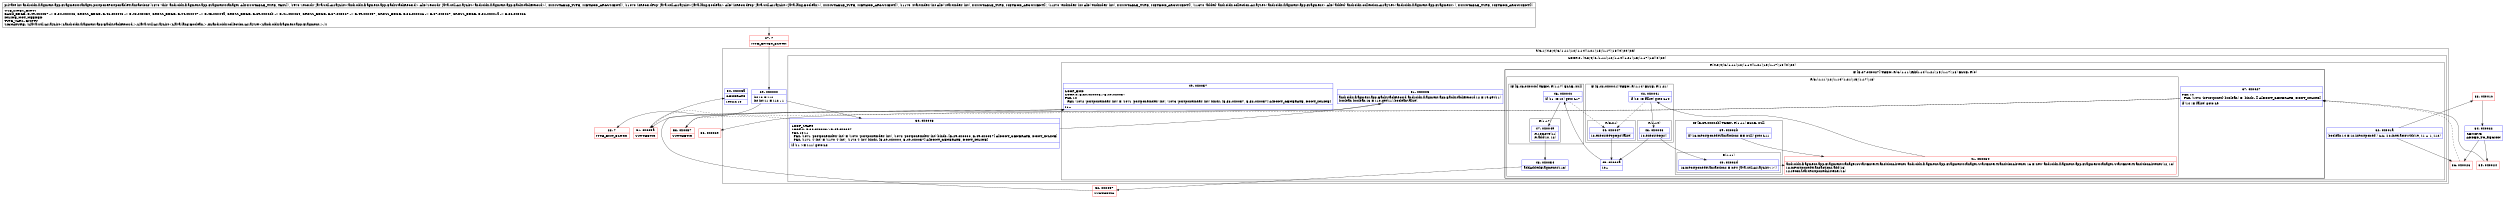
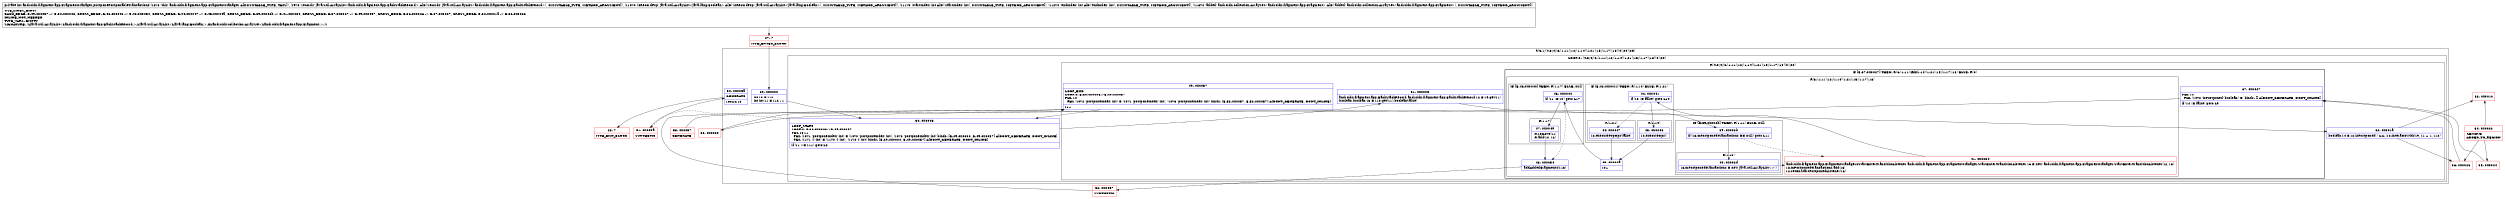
(1017, 111) -> (1891, 121)
(1432, 111) -> none
none -> (1218, 112)
(2426, 112) -> (2426, 112)
(2482, 112) -> (2485, 115)
(689, 113) -> (670, 106)
none -> (1069, 114)
(1588, 115) -> (1565, 132)
(1611, 123) -> (1611, 123)
(2484, 133) -> (2484, 133)
(682, 136) -> (682, 136)
(1781, 150) -> (1781, 150)
(1681, 151) -> (1729, 148)
(1729, 155) -> (1729, 155)
